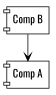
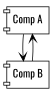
none -> (23, 44)
